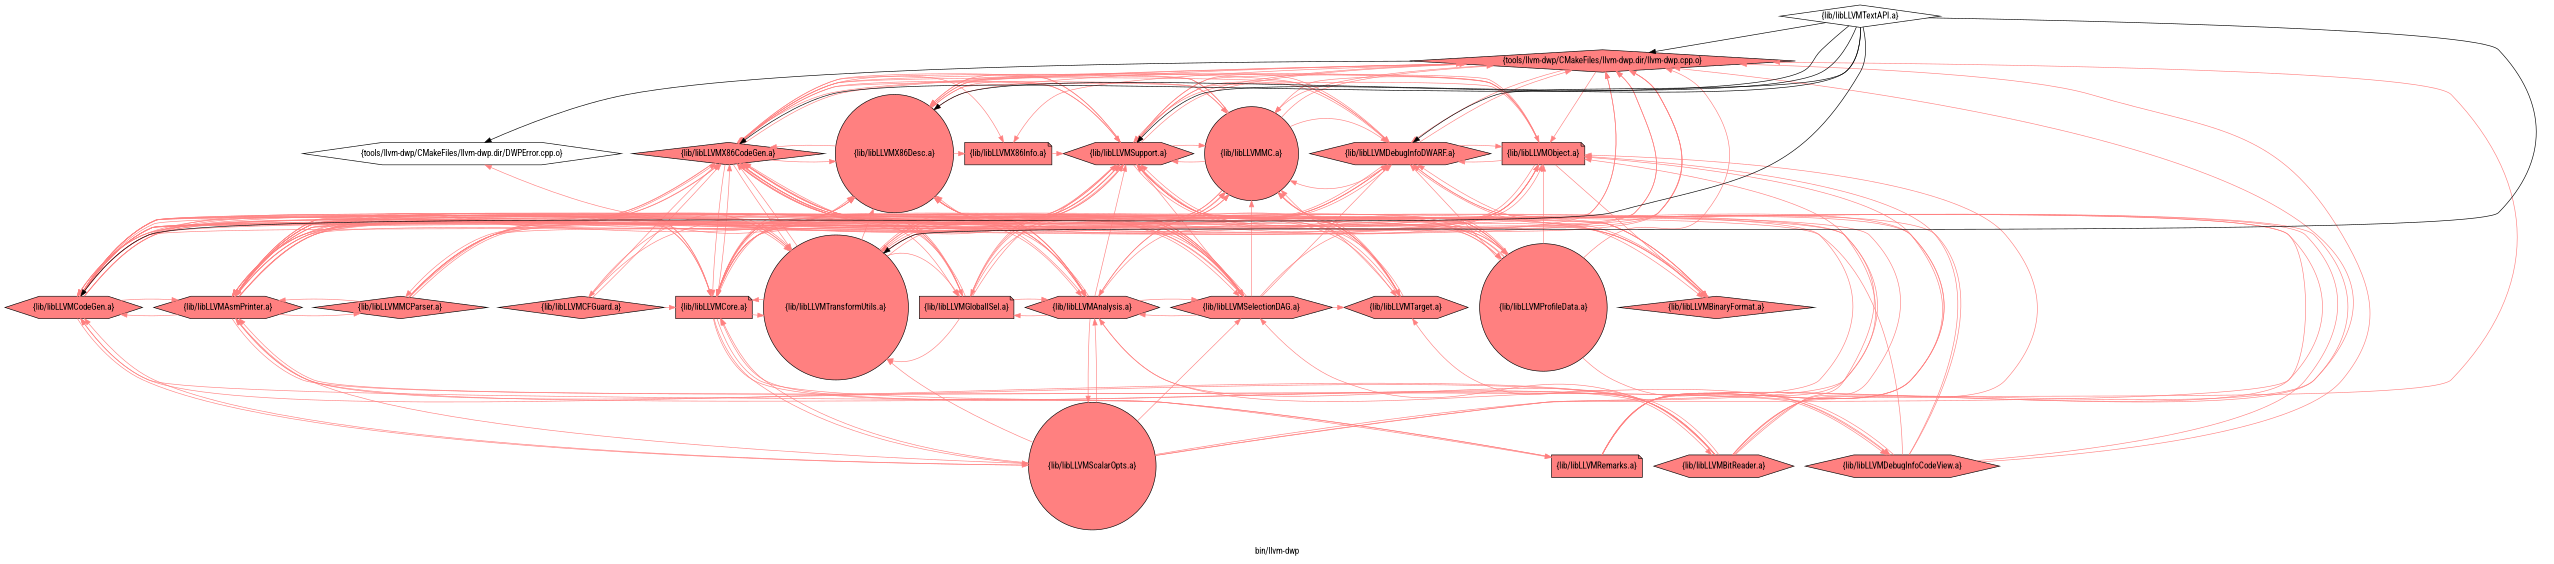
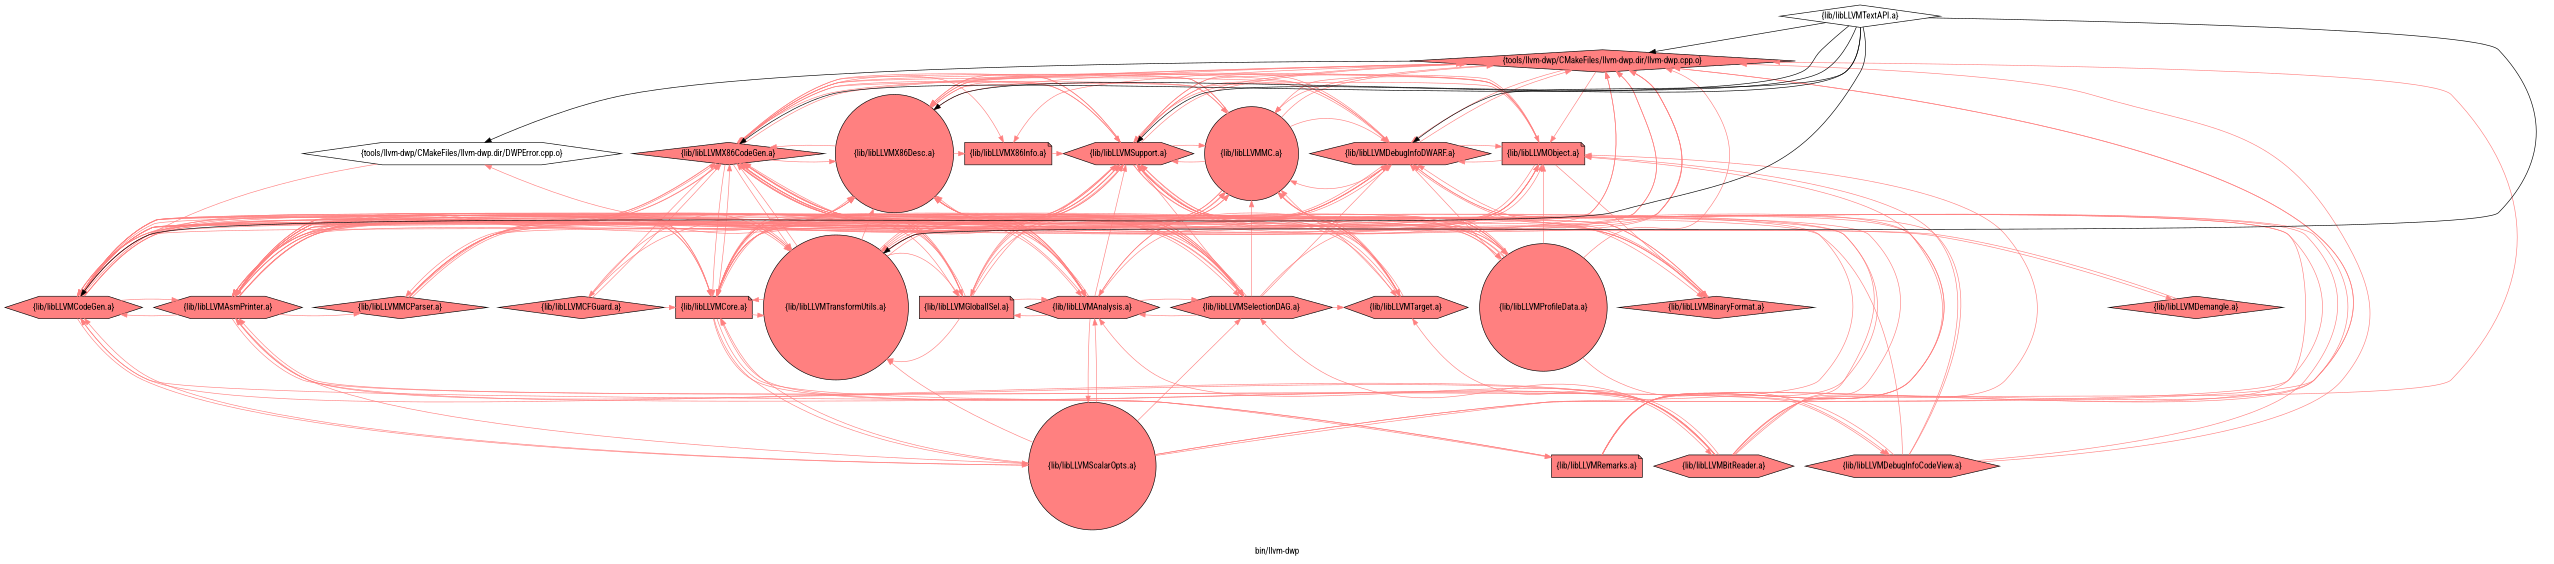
(1299, 214) -> (1136, 221)
(664, 216) -> (220, 203)
(323, 299) -> none
none -> (2196, 307)
(1714, 398) -> (2148, 397)
(1403, 400) -> (900, 215)
